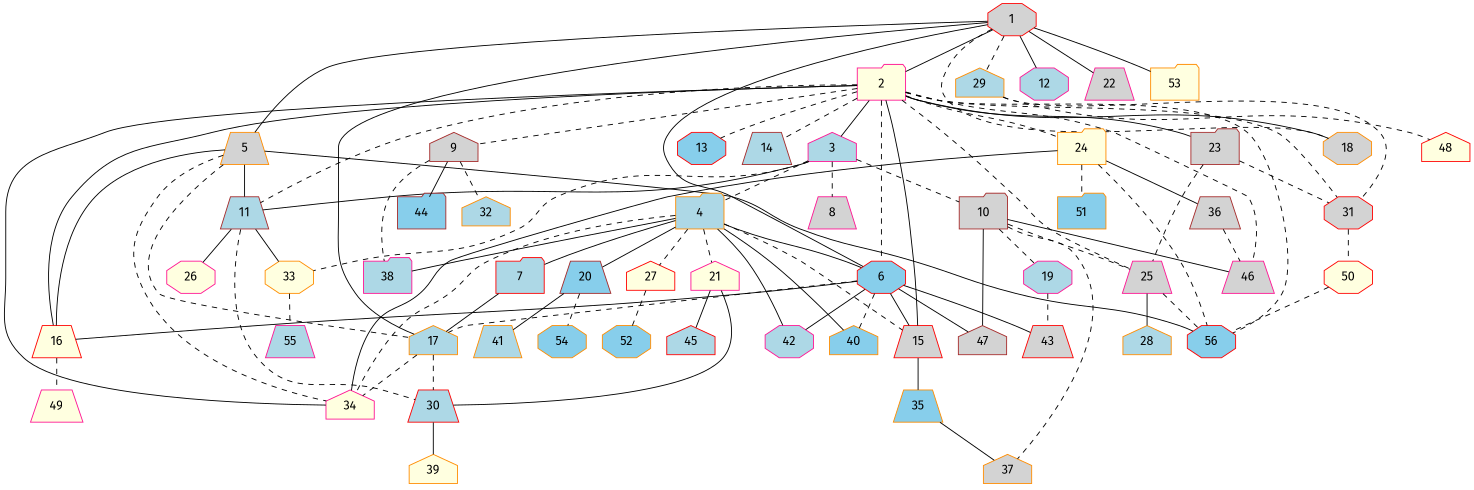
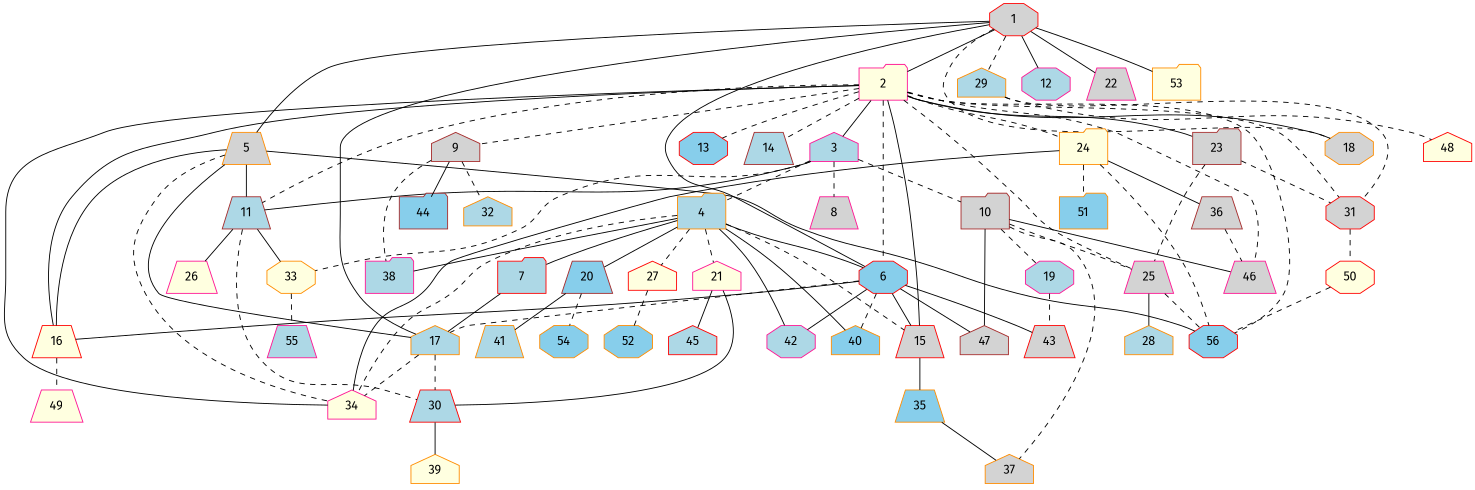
(191, 277) -> (192, 277)
(205, 305) -> (205, 306)
